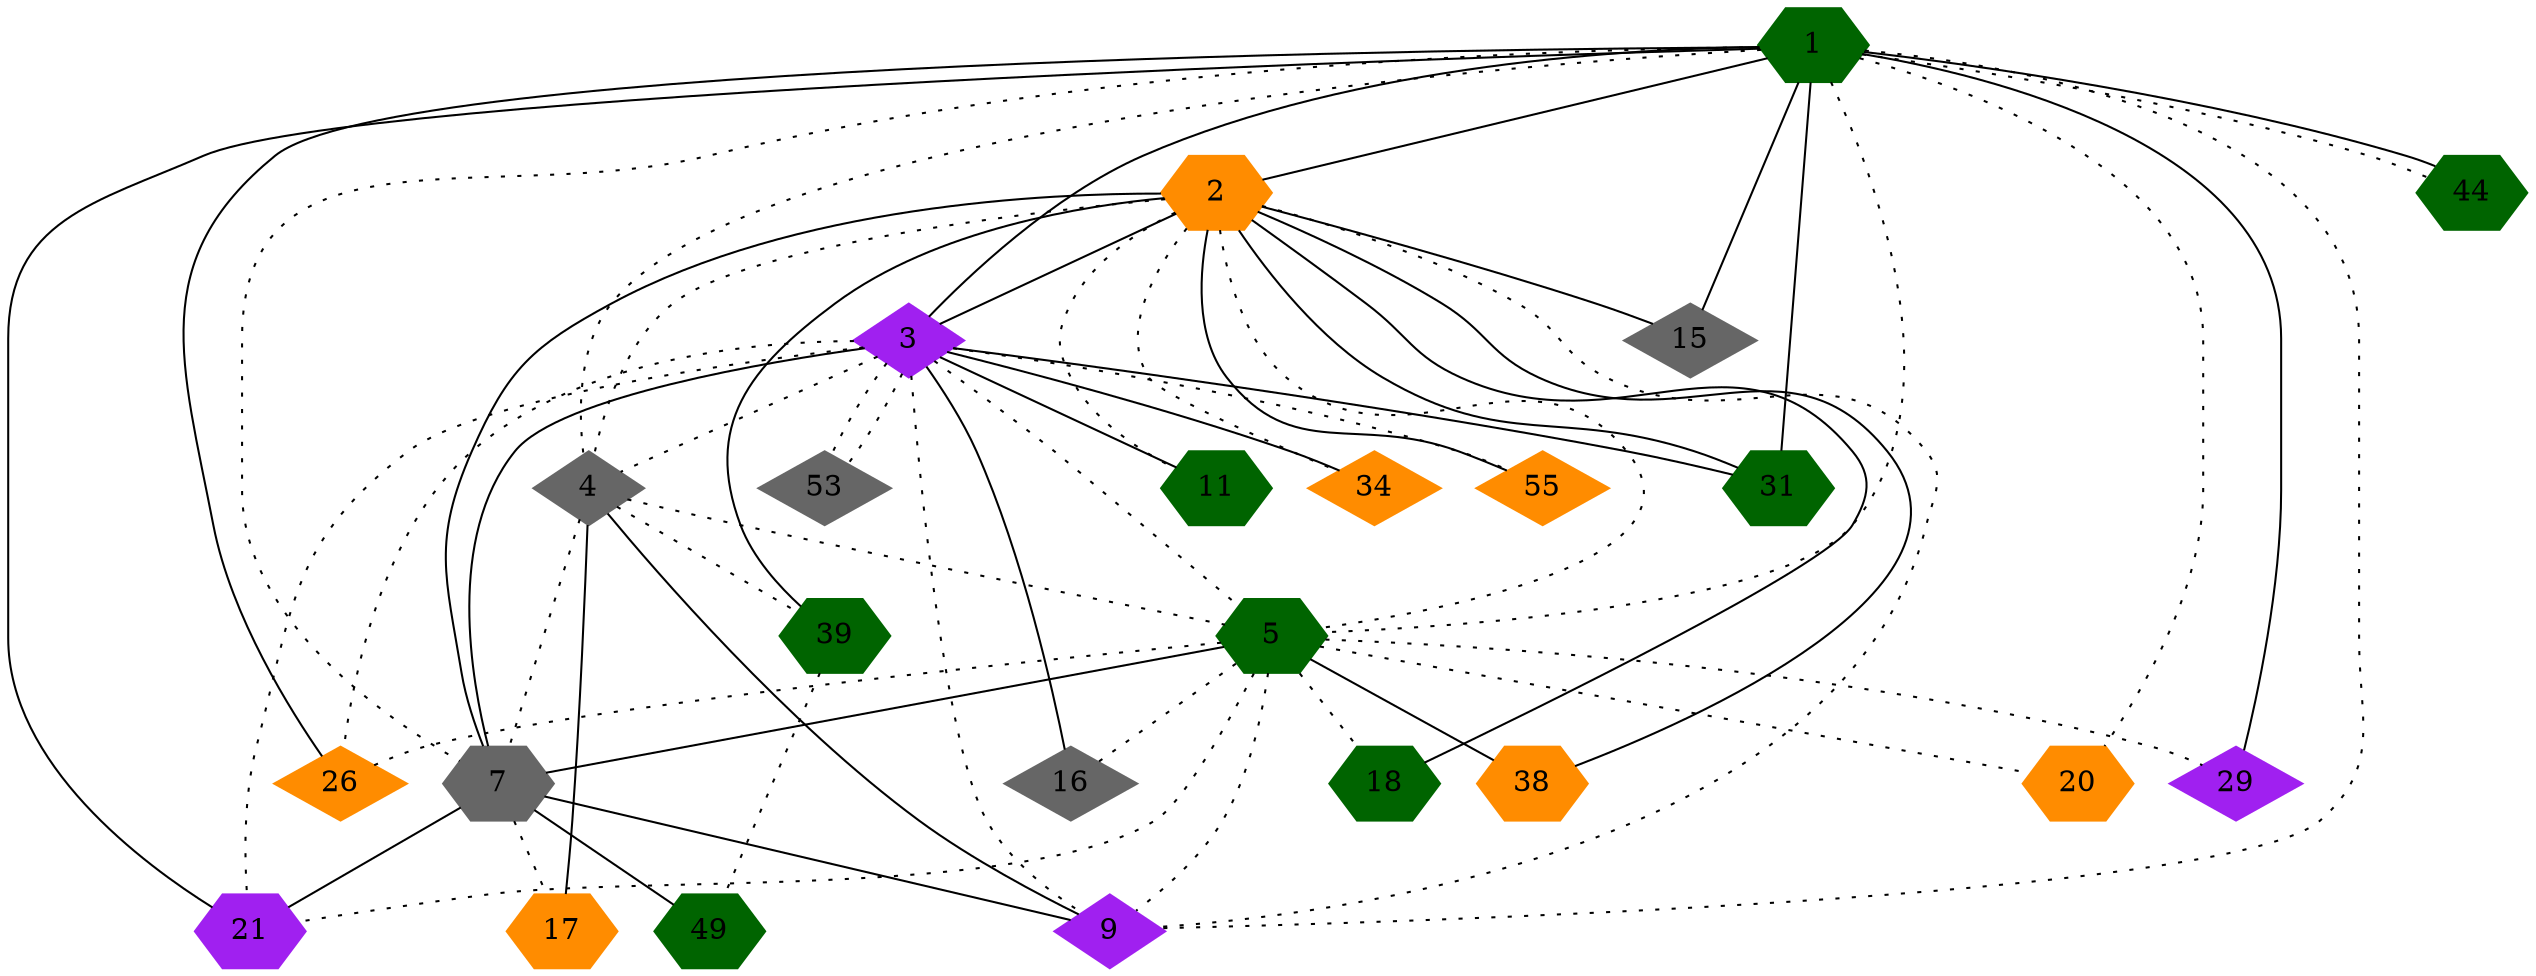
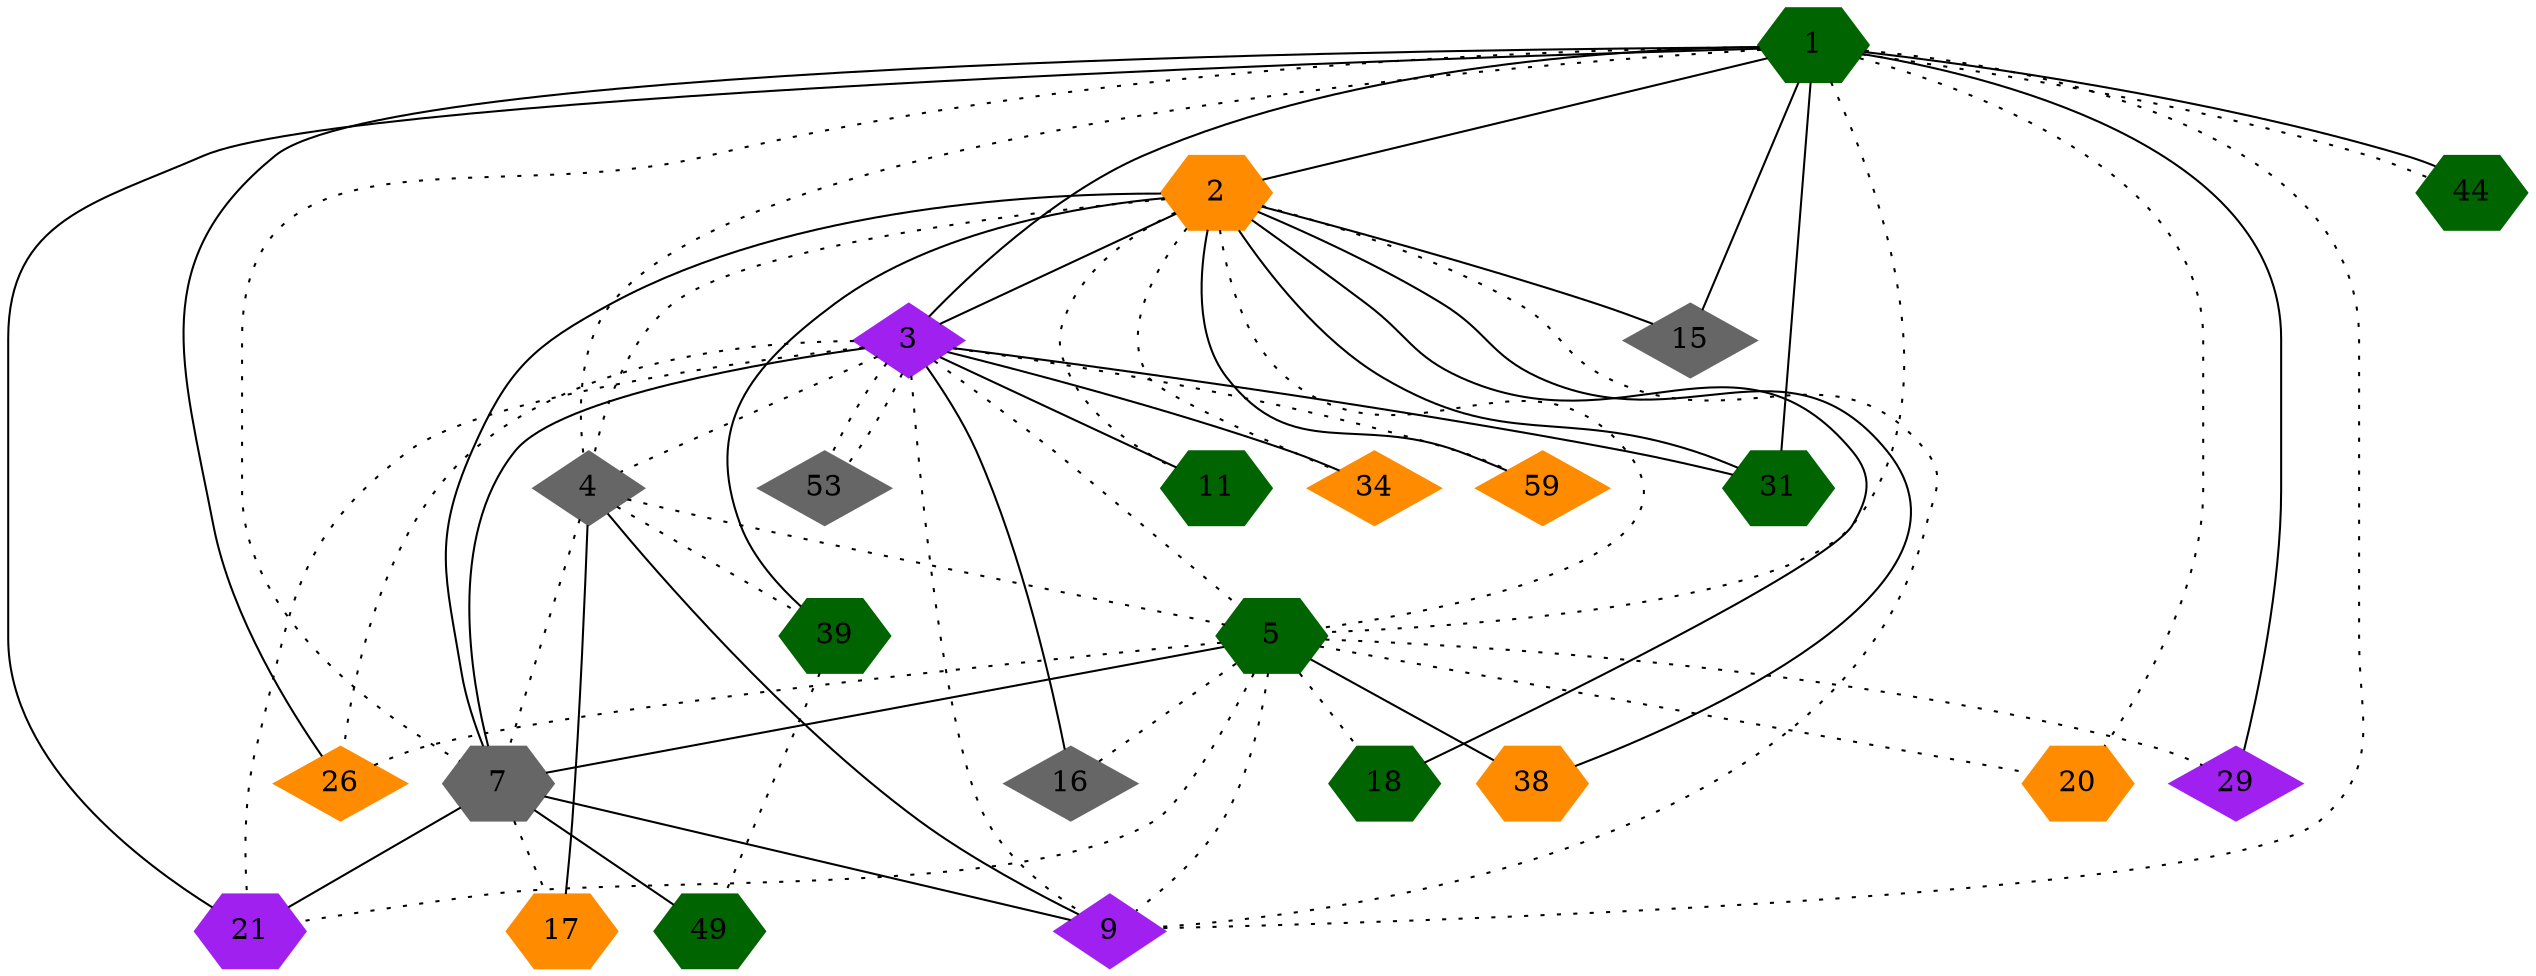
(1543, 488) -> (1543, 488)
